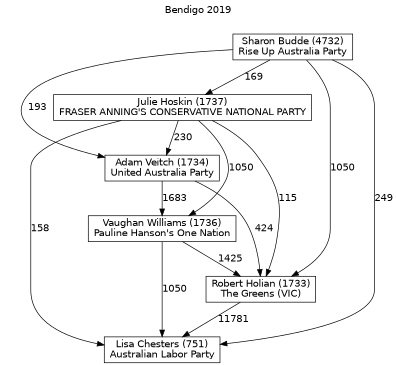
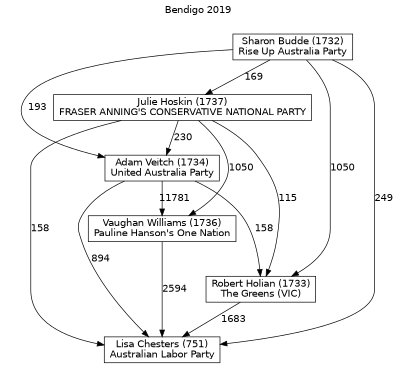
(293, 47) -> (293, 47)
(175, 198) -> (175, 198)
(264, 229) -> (264, 229)
none -> (87, 254)
(208, 257) -> none
(175, 289) -> (175, 289)
(234, 320) -> (234, 320)
